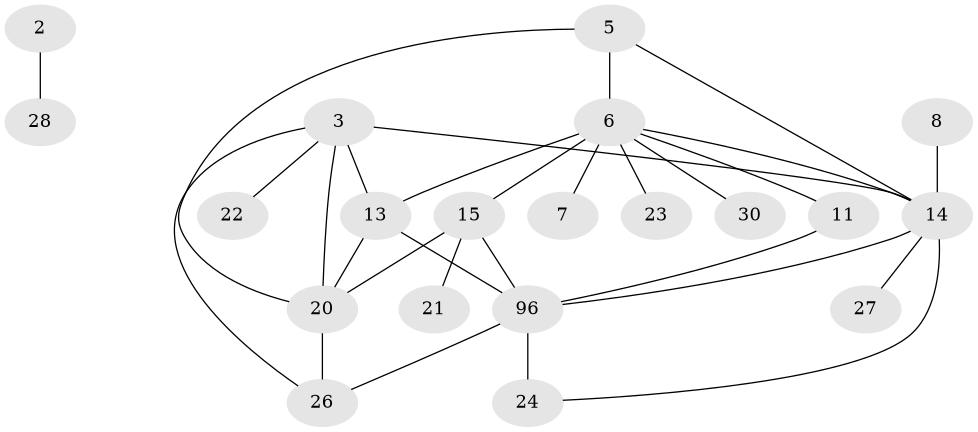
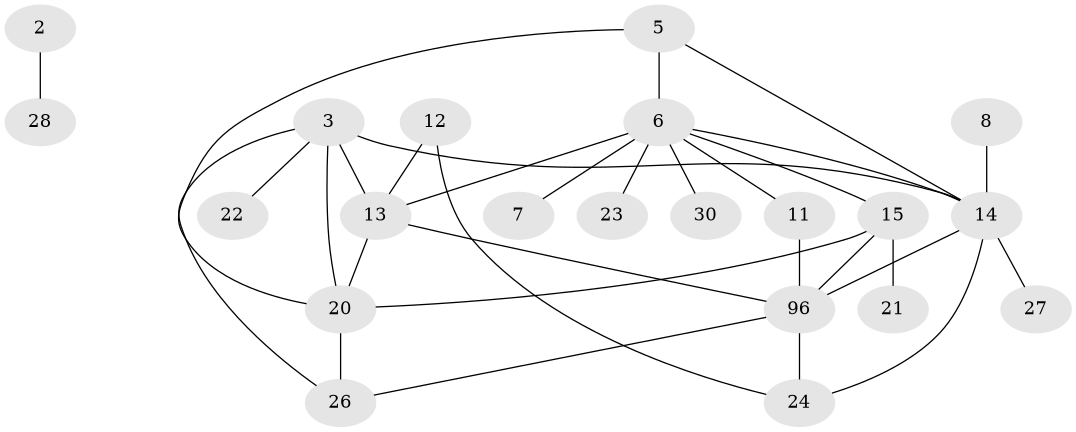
none -> (435, 122)
